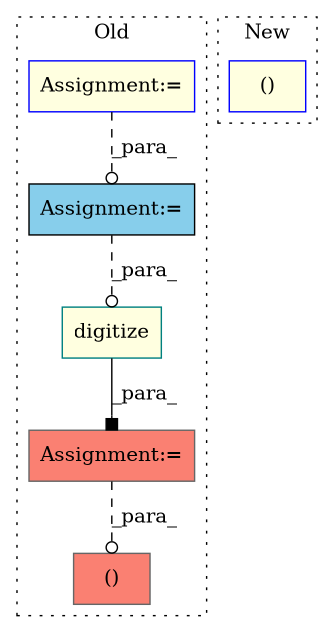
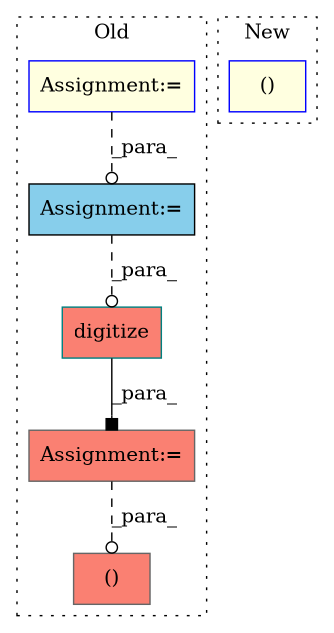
(112, 333) -> (112, 333)
